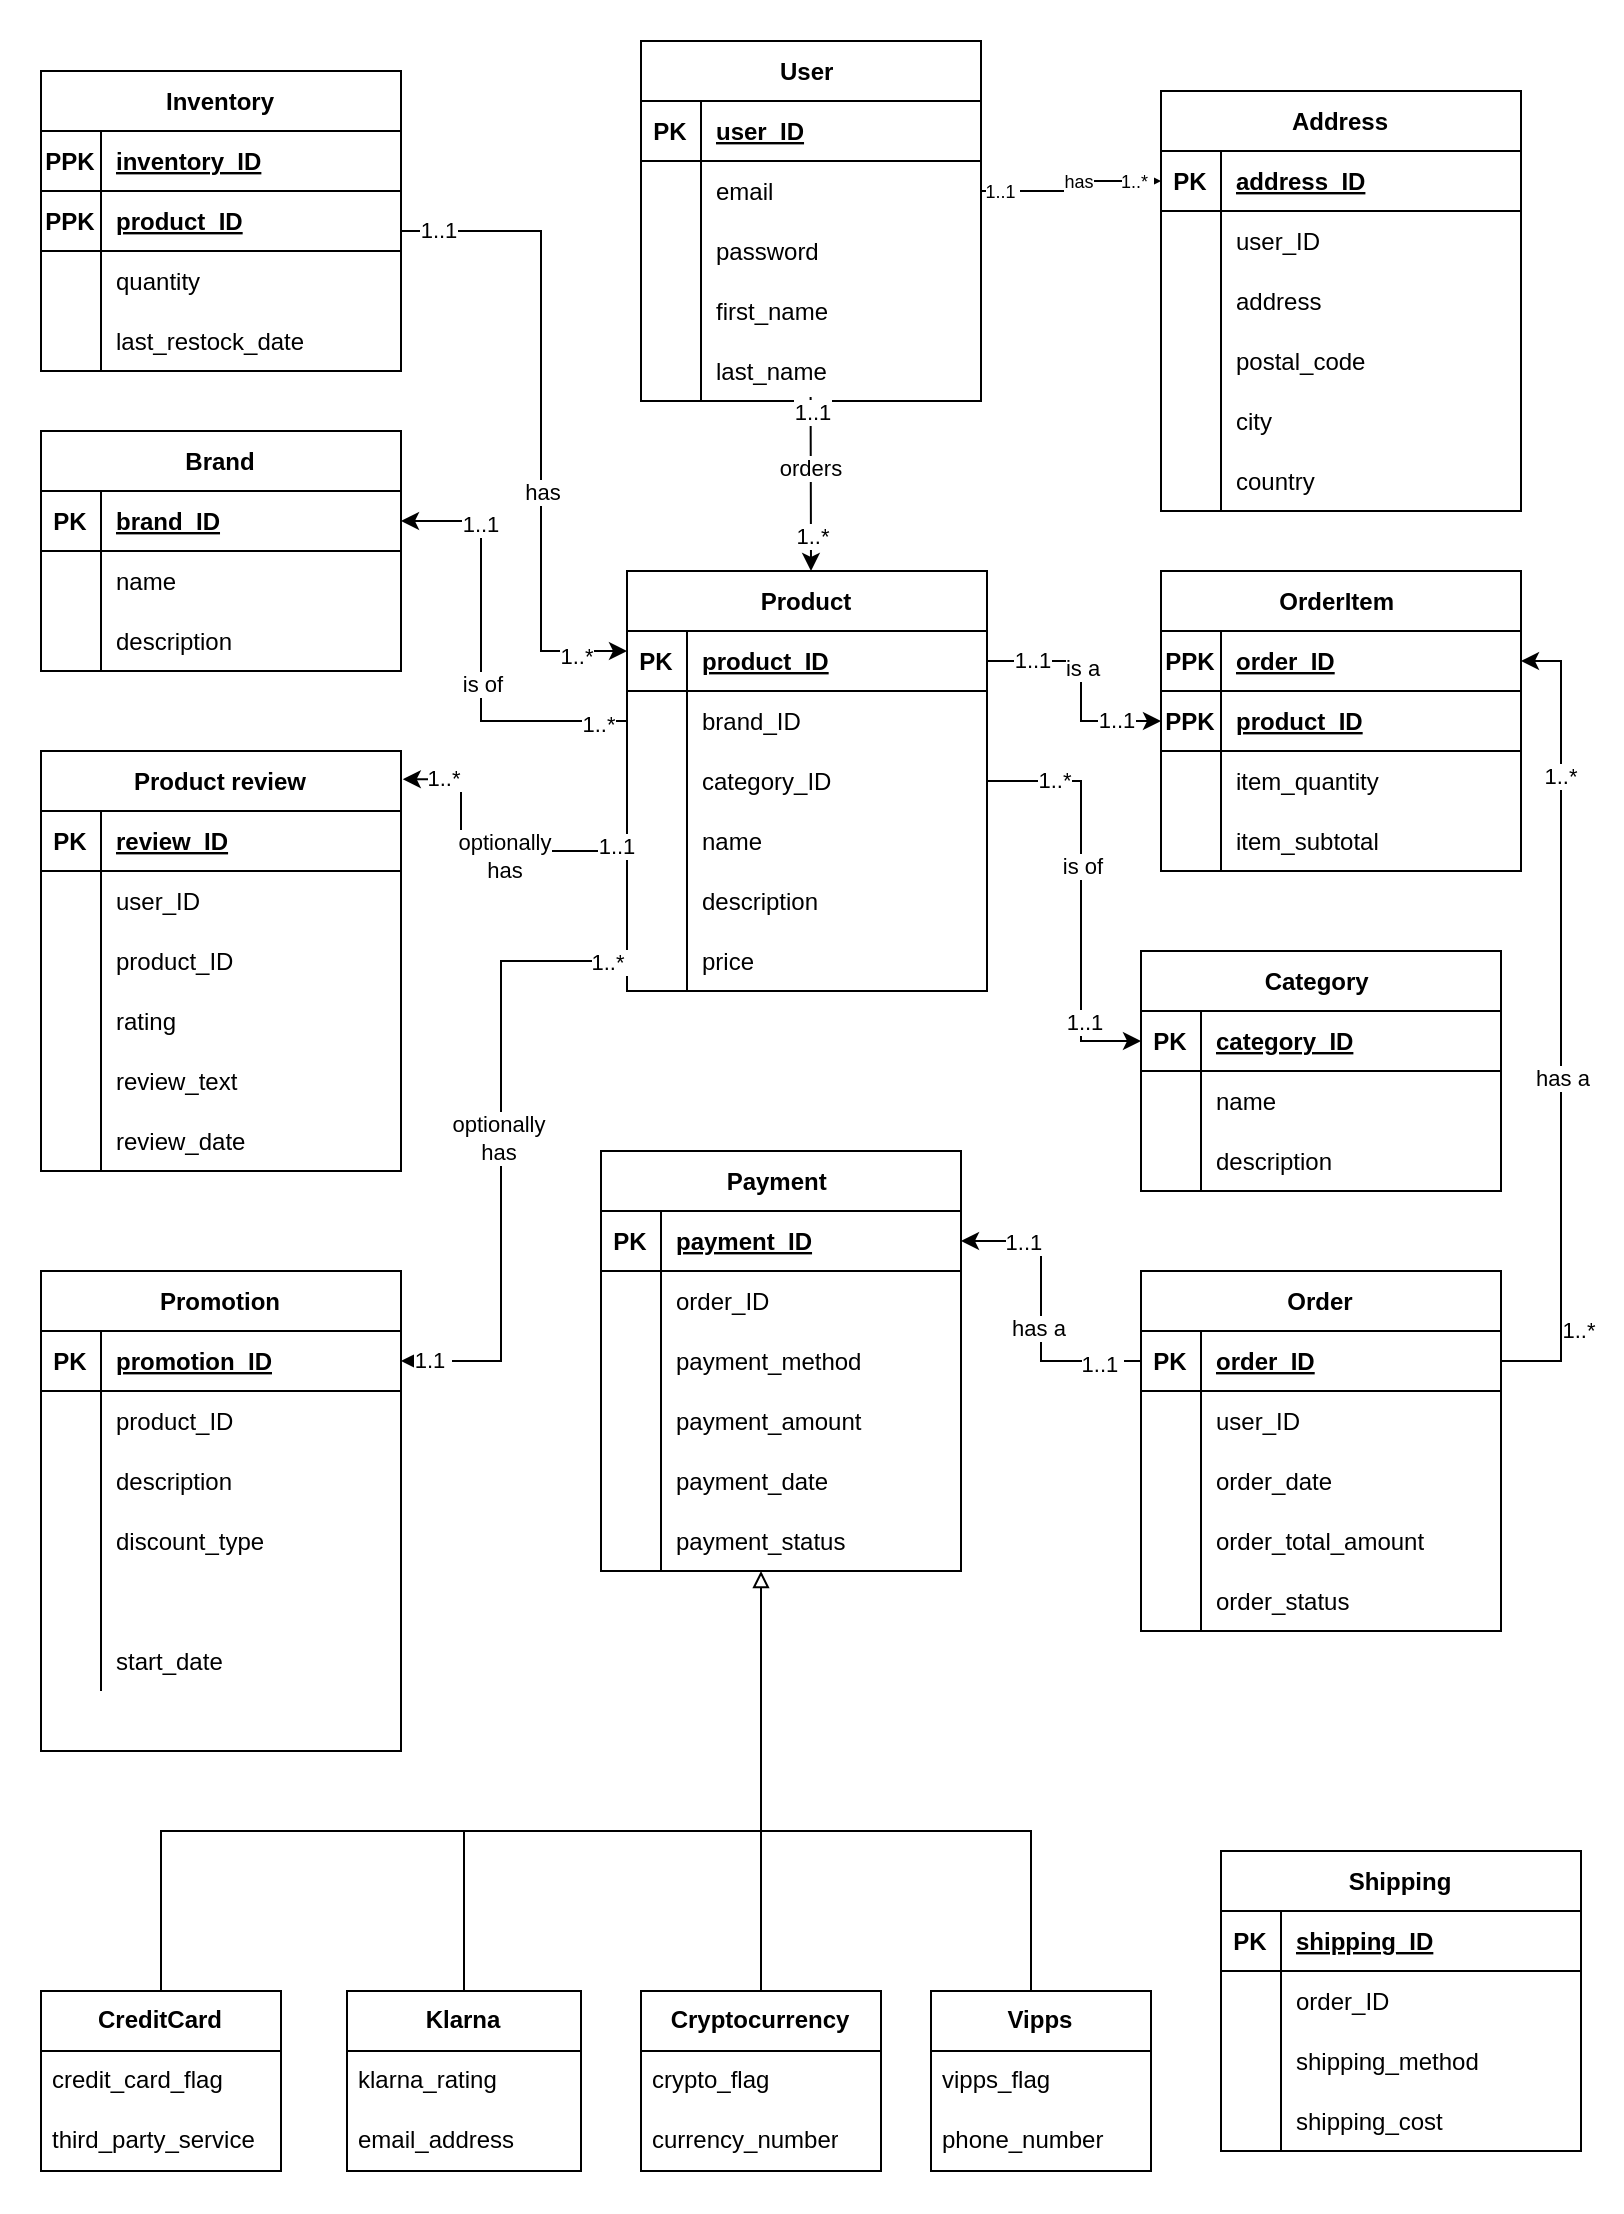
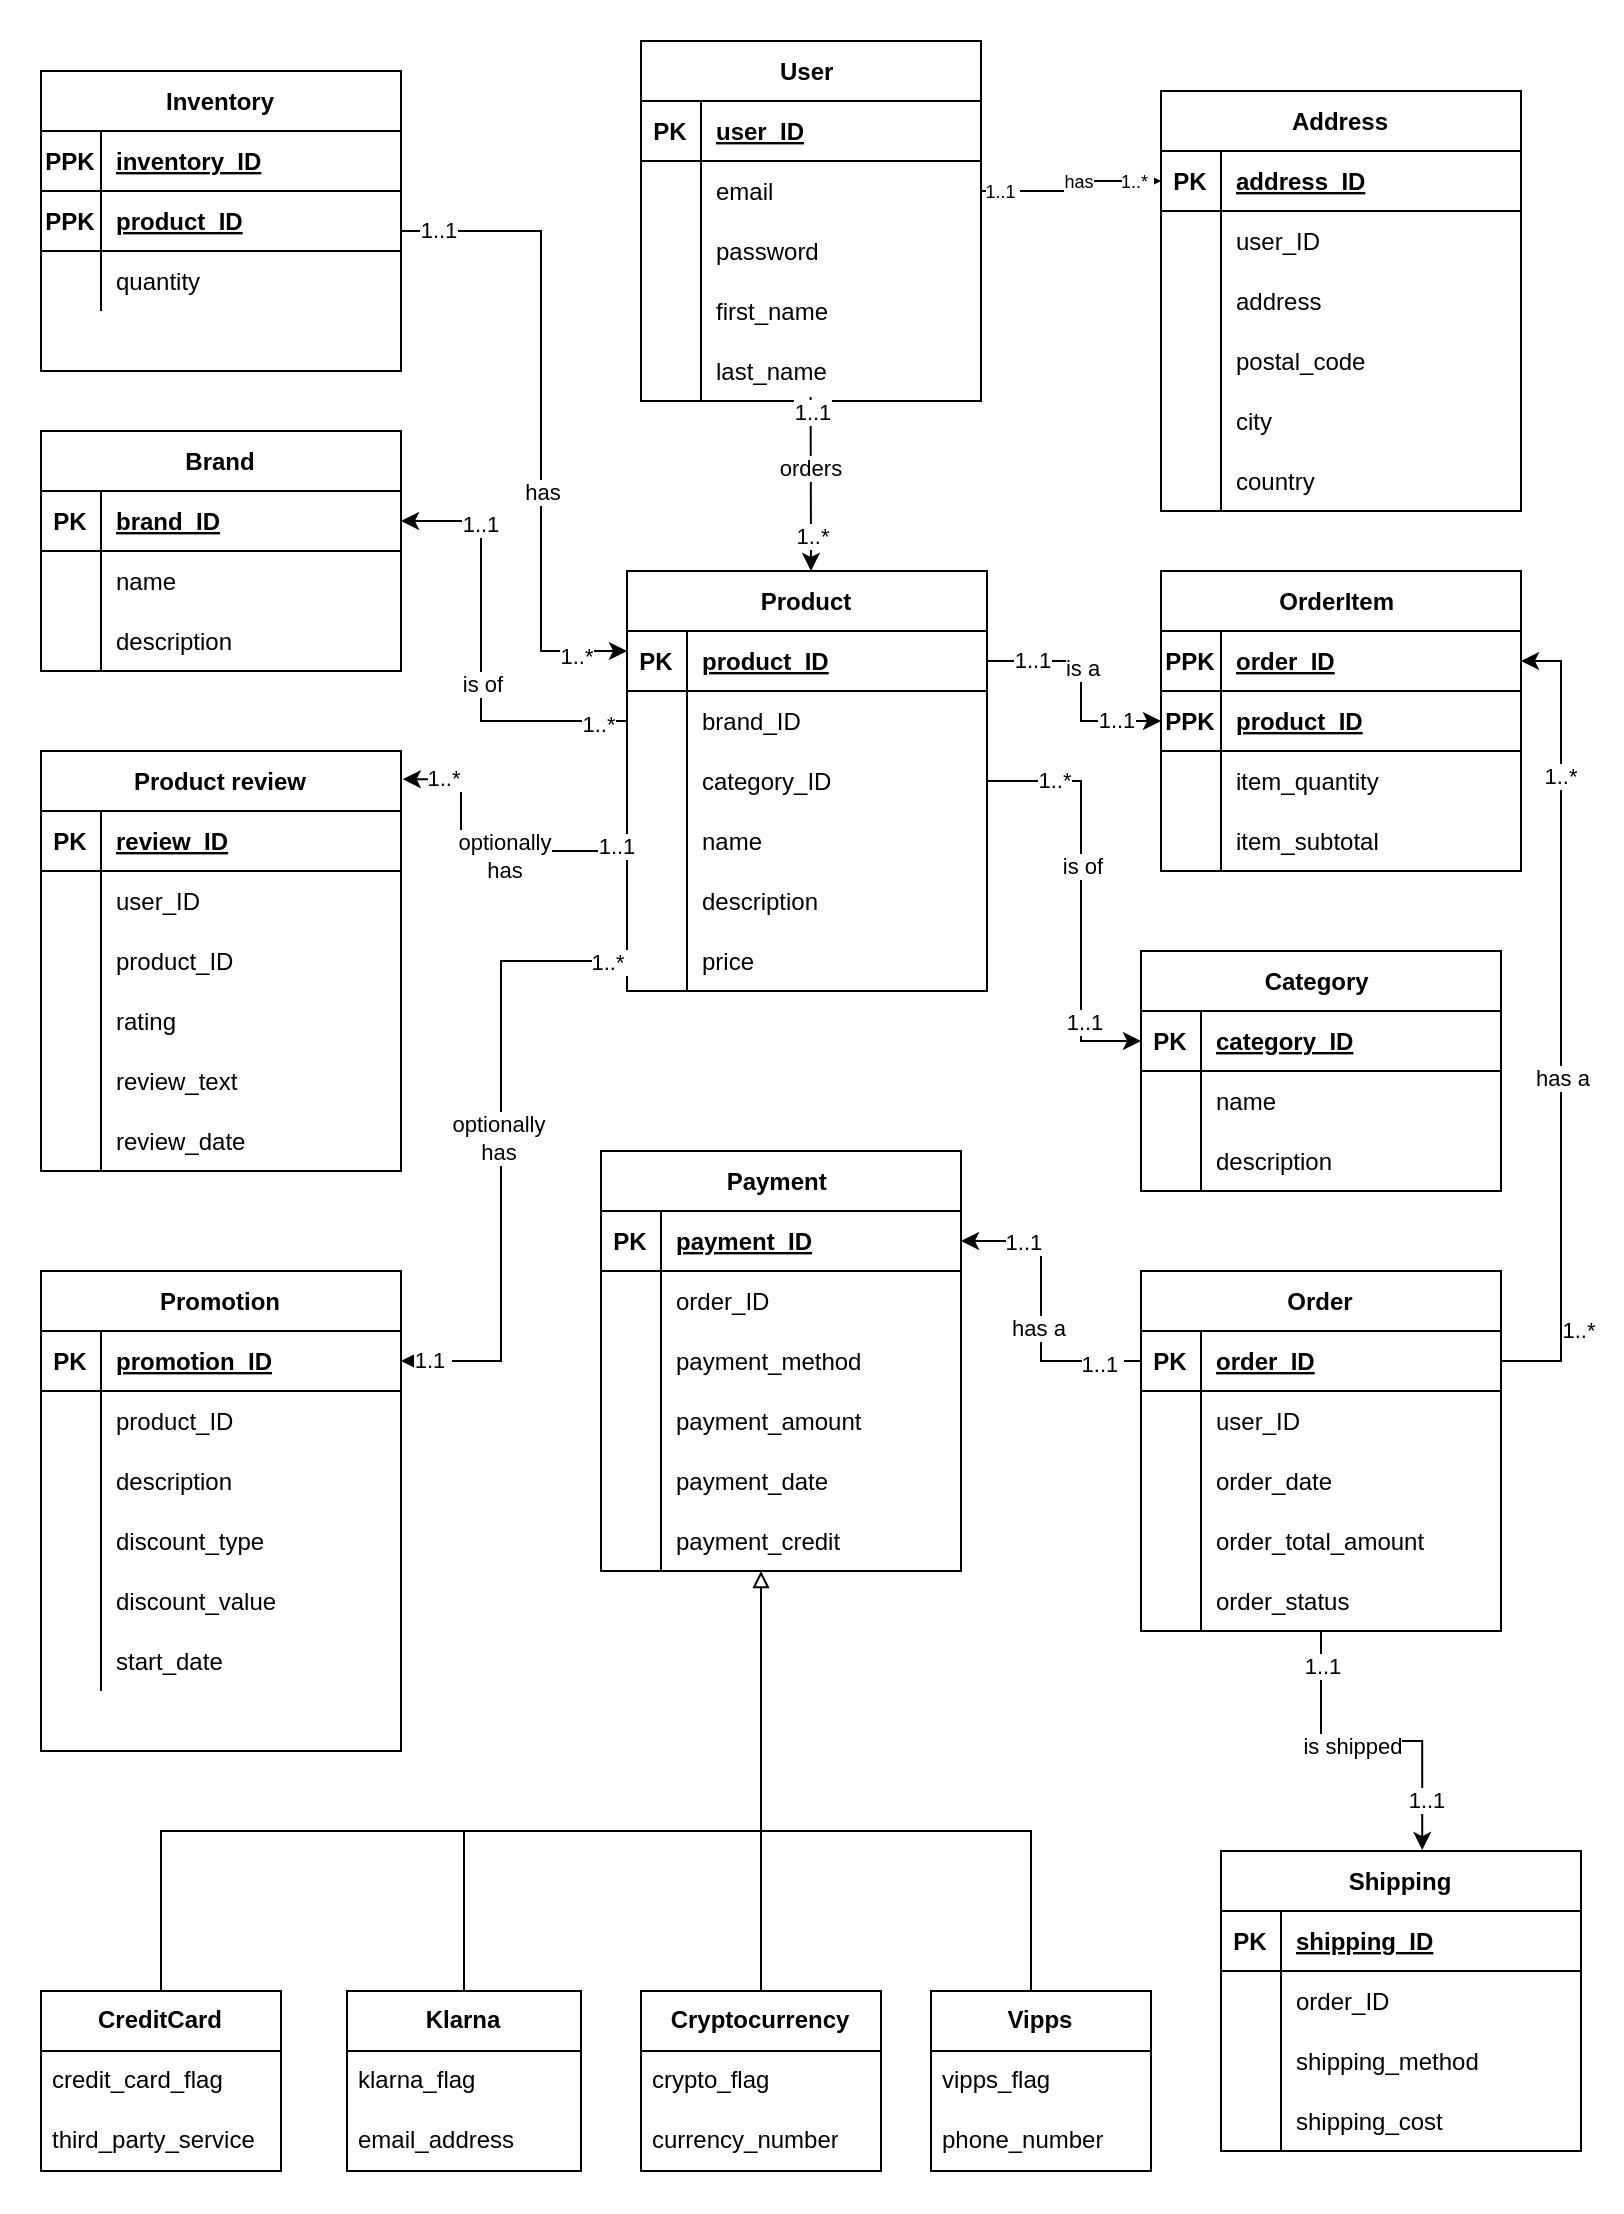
(251, 341) -> none
(770, 1542) -> (767, 1542)
none -> (251, 1601)
none -> (1397, 1741)
(440, 2081) -> (427, 2081)
